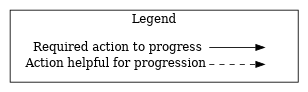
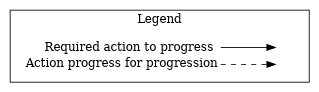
(116, 64) -> (122, 64)
